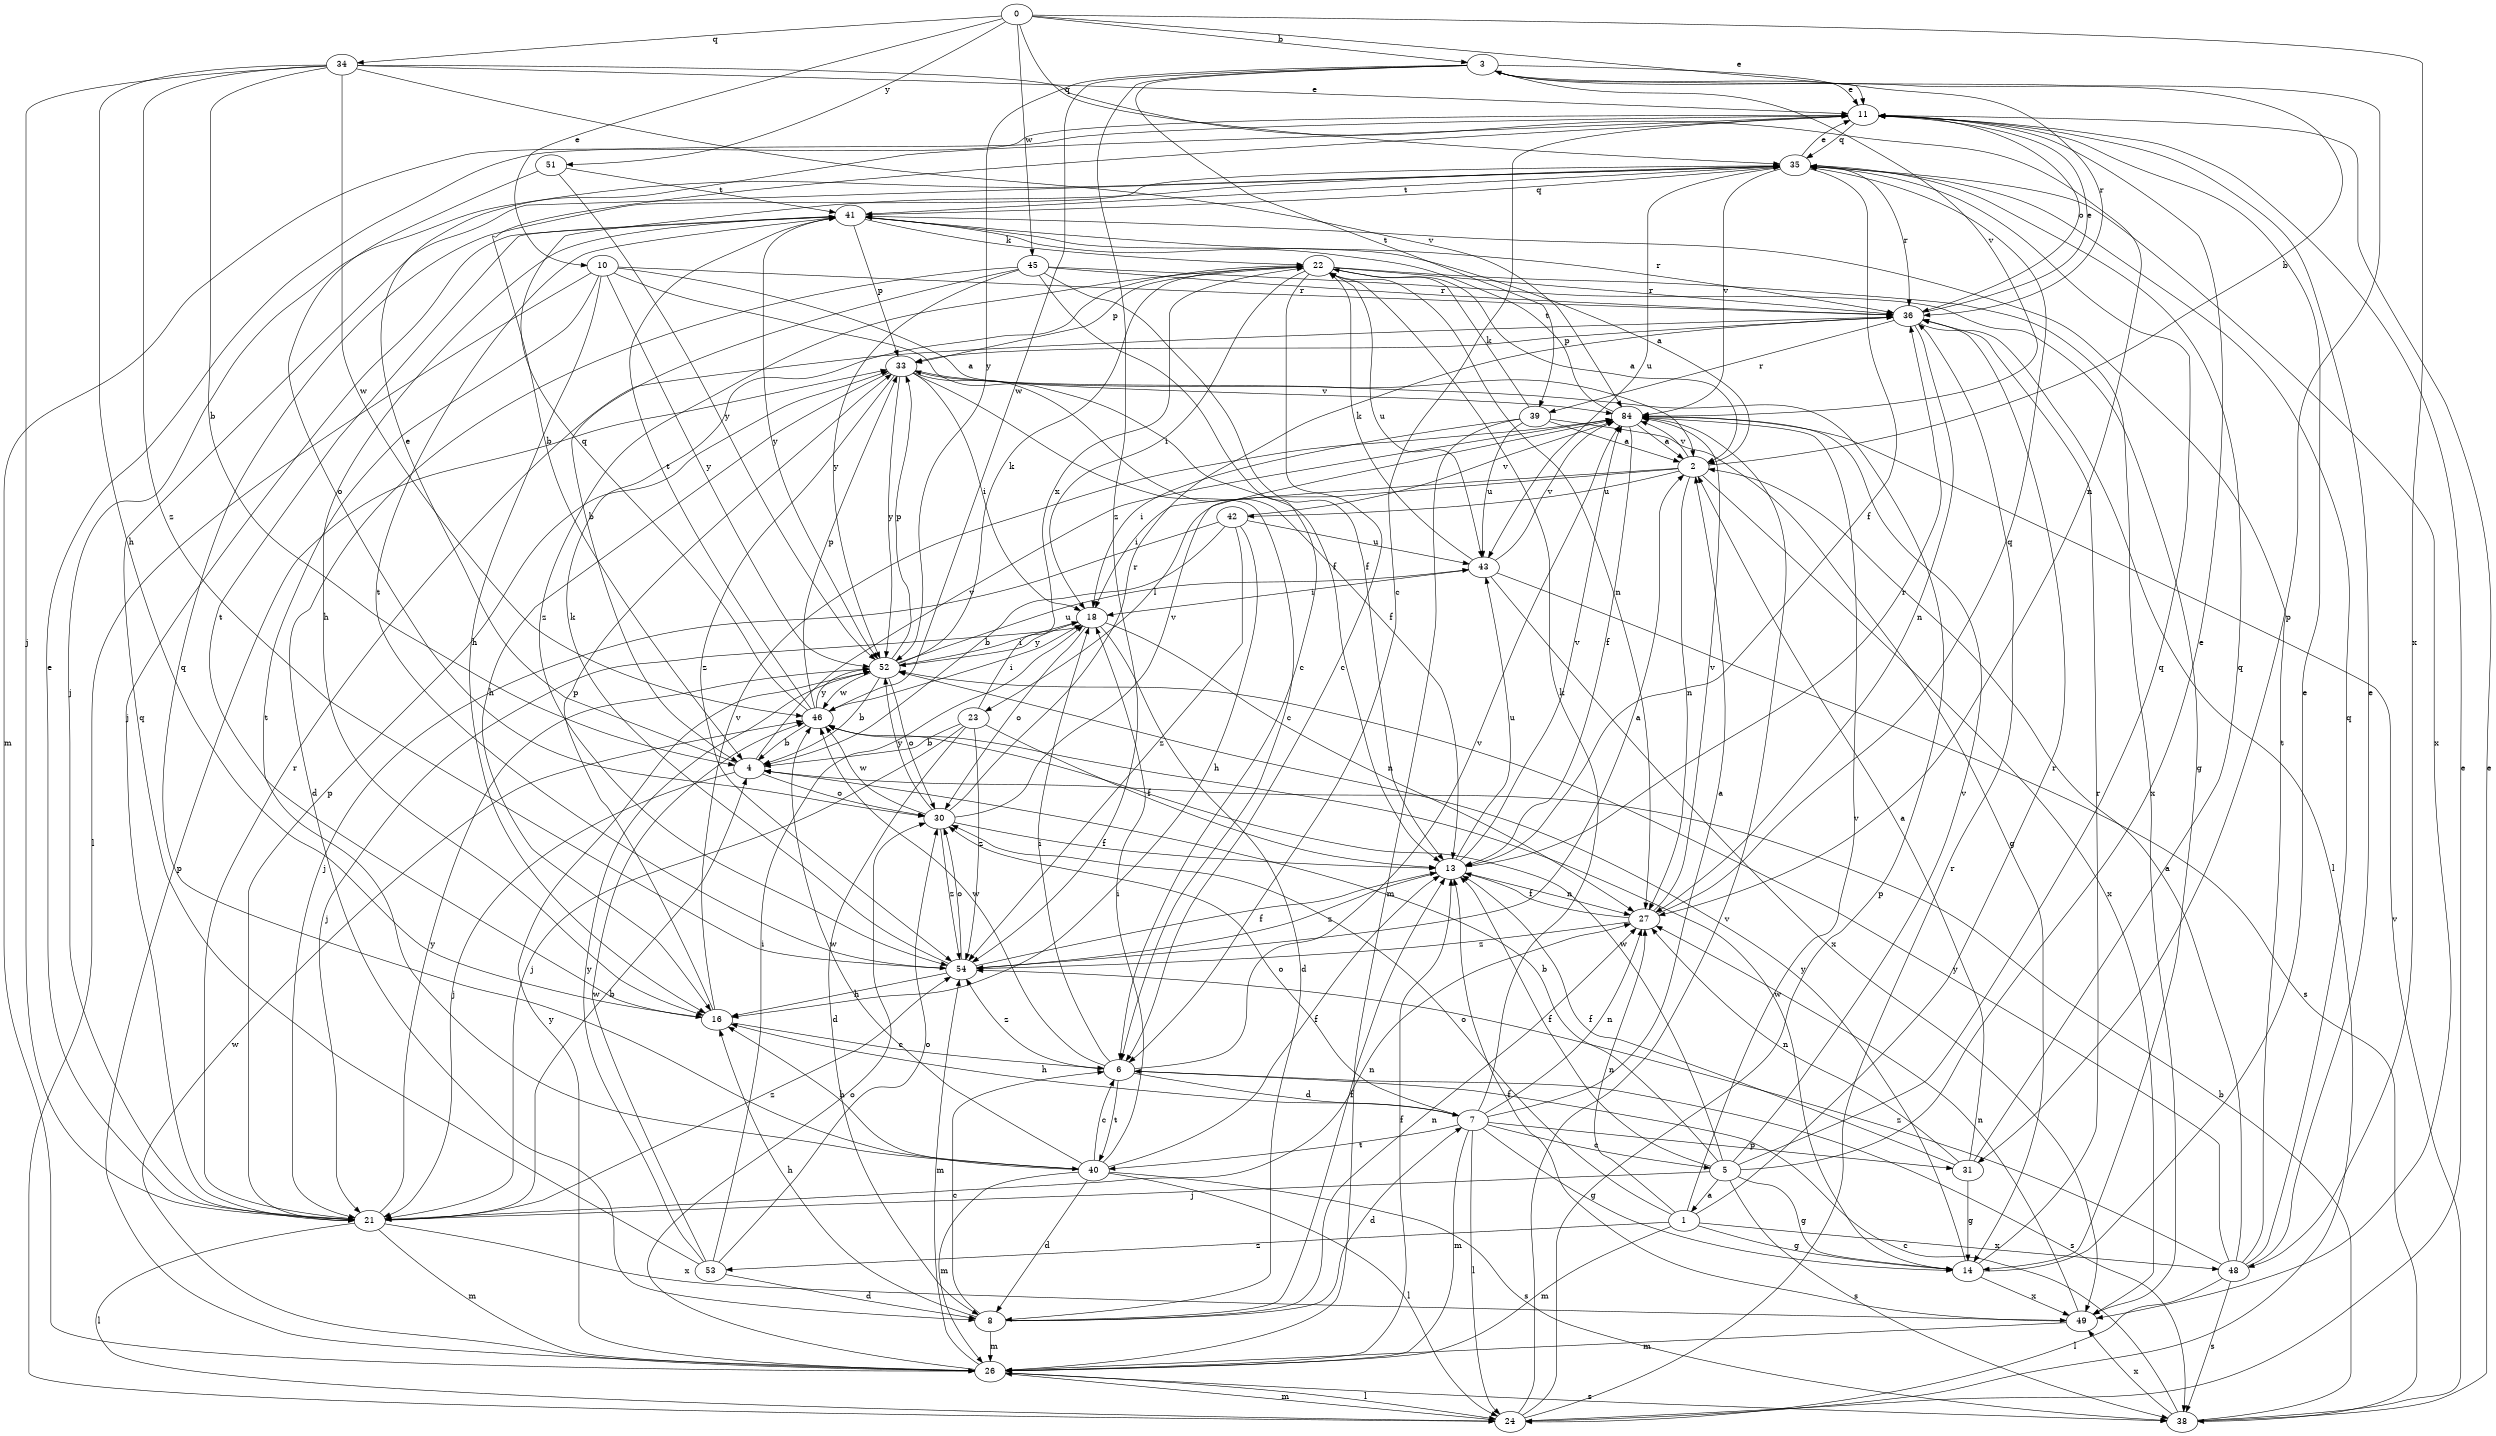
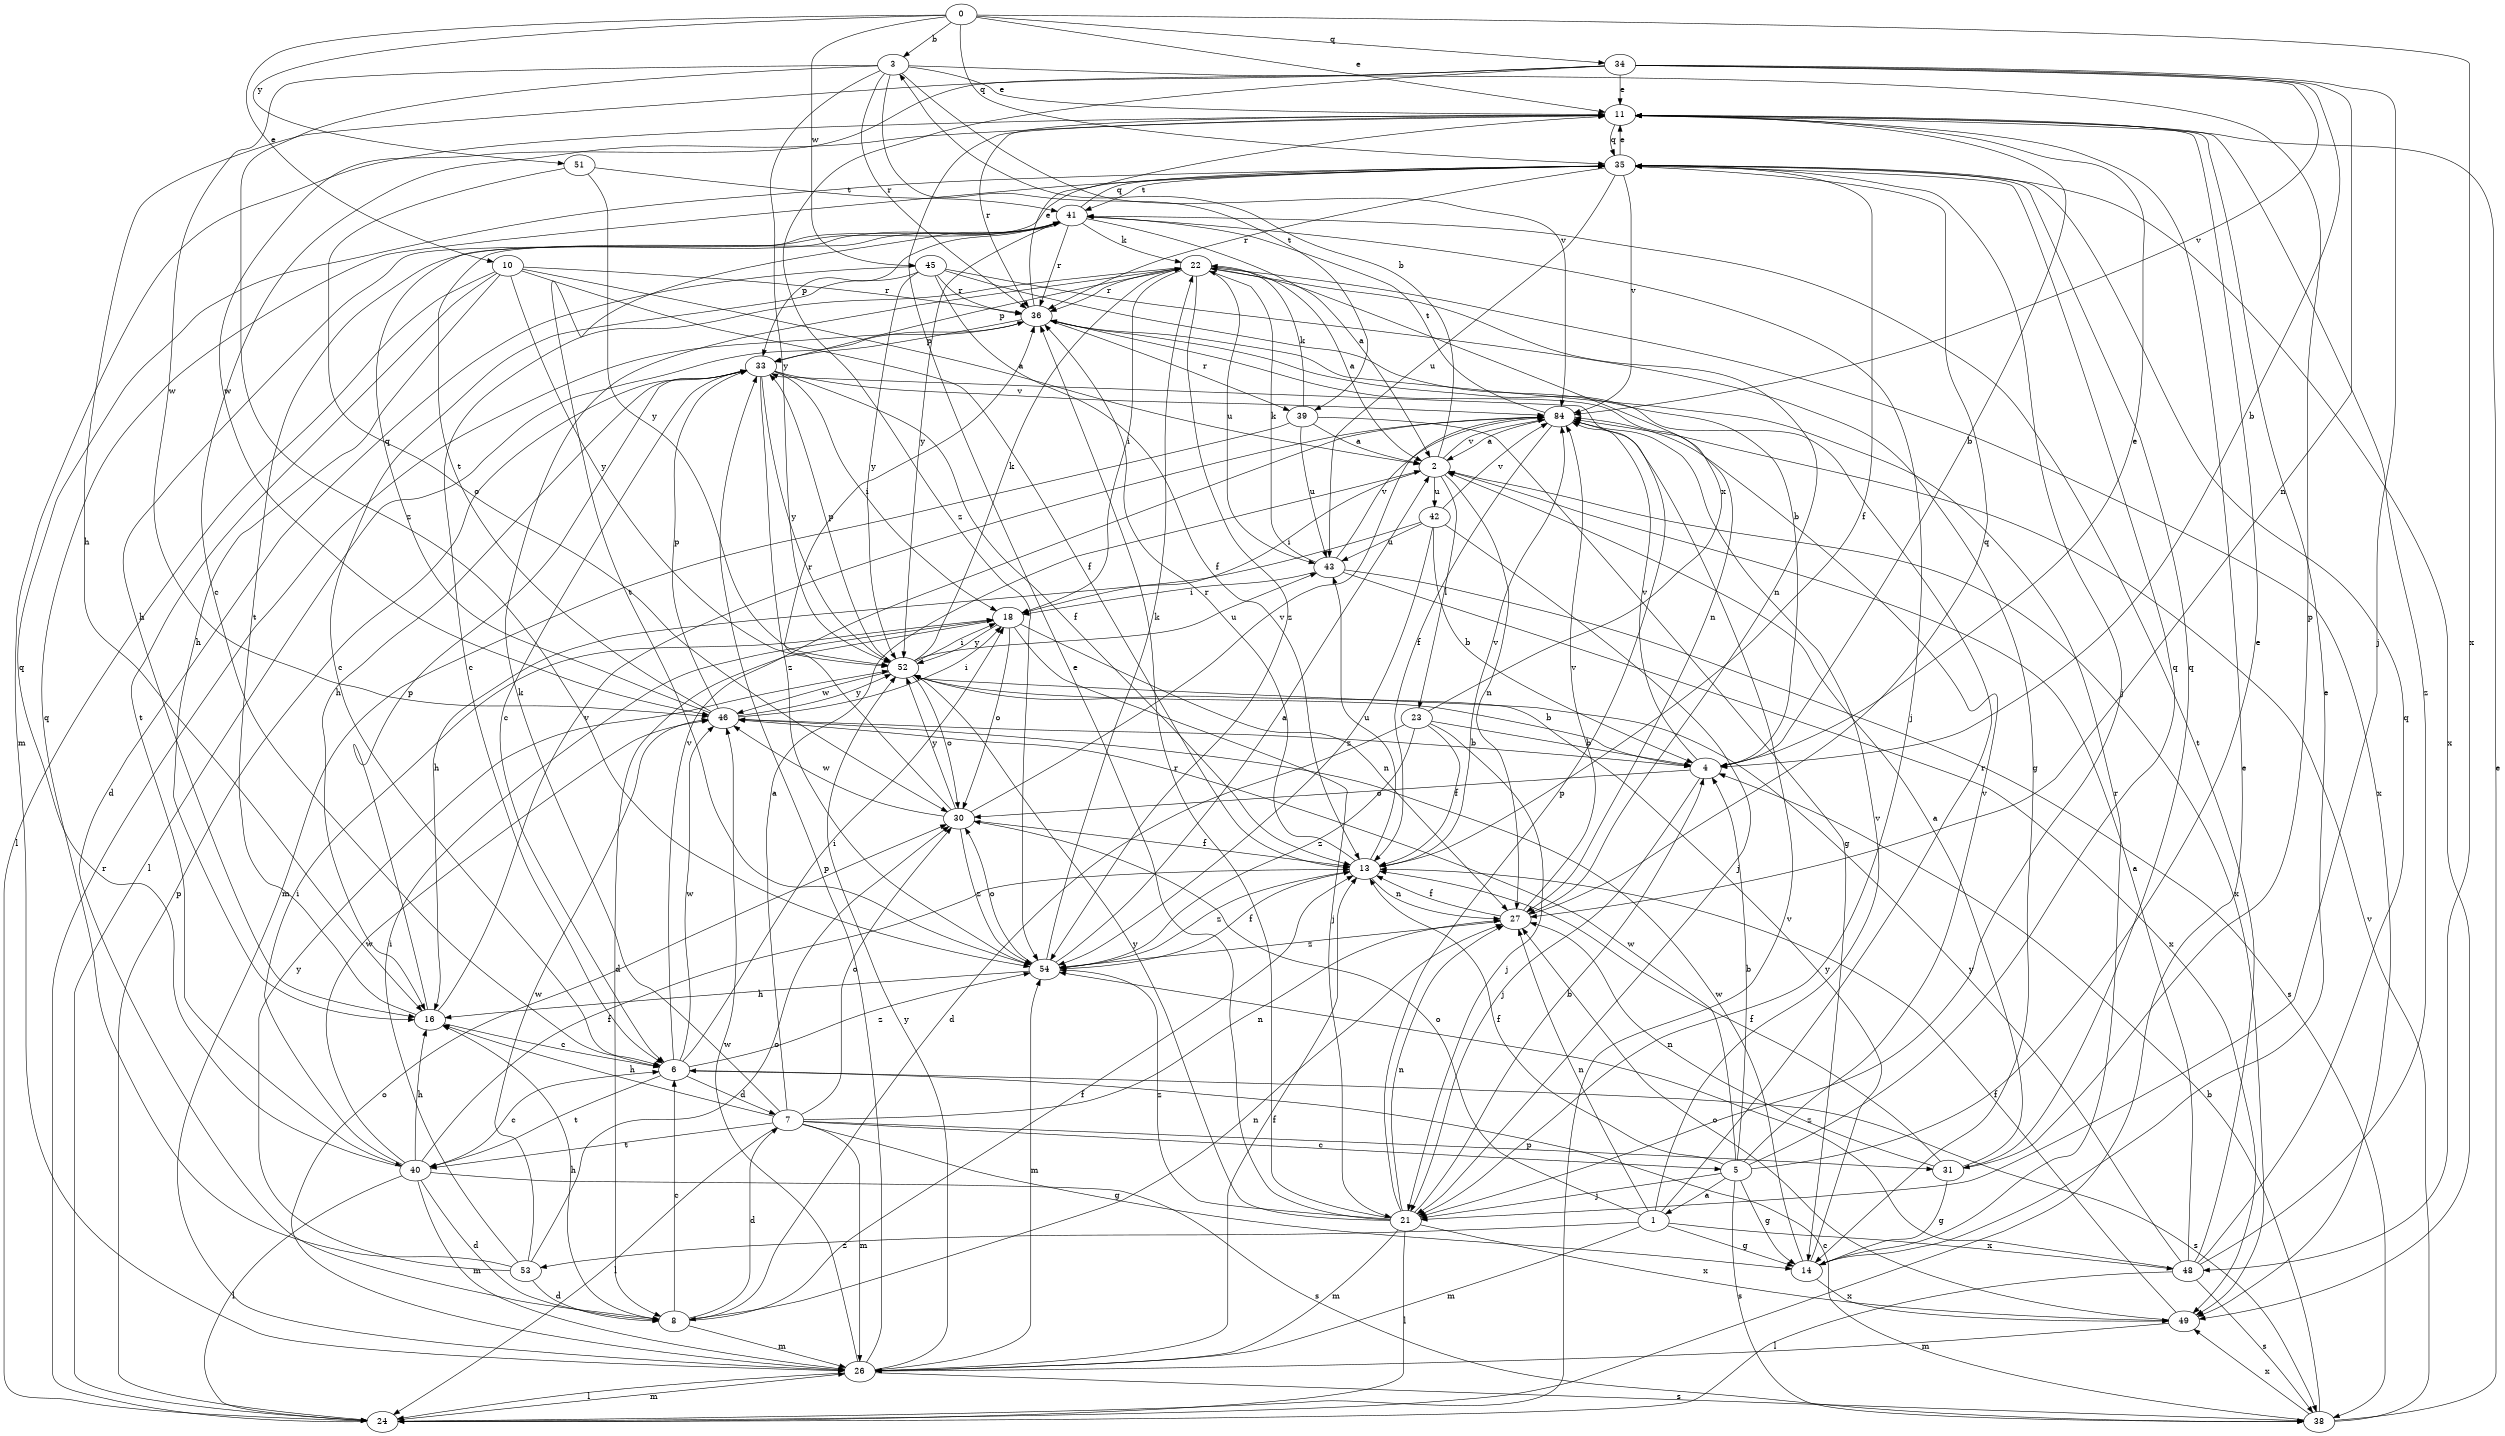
(2081, 216) -> (988, 216)
(1274, 461) -> none
(2371, 693) -> (2426, 693)
(1981, 1120) -> (1715, 1120)
